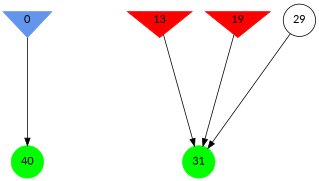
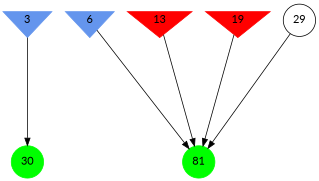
(27, 20) -> (27, 20)
none -> (90, 20)
(27, 162) -> (27, 162)
(199, 162) -> (199, 162)
